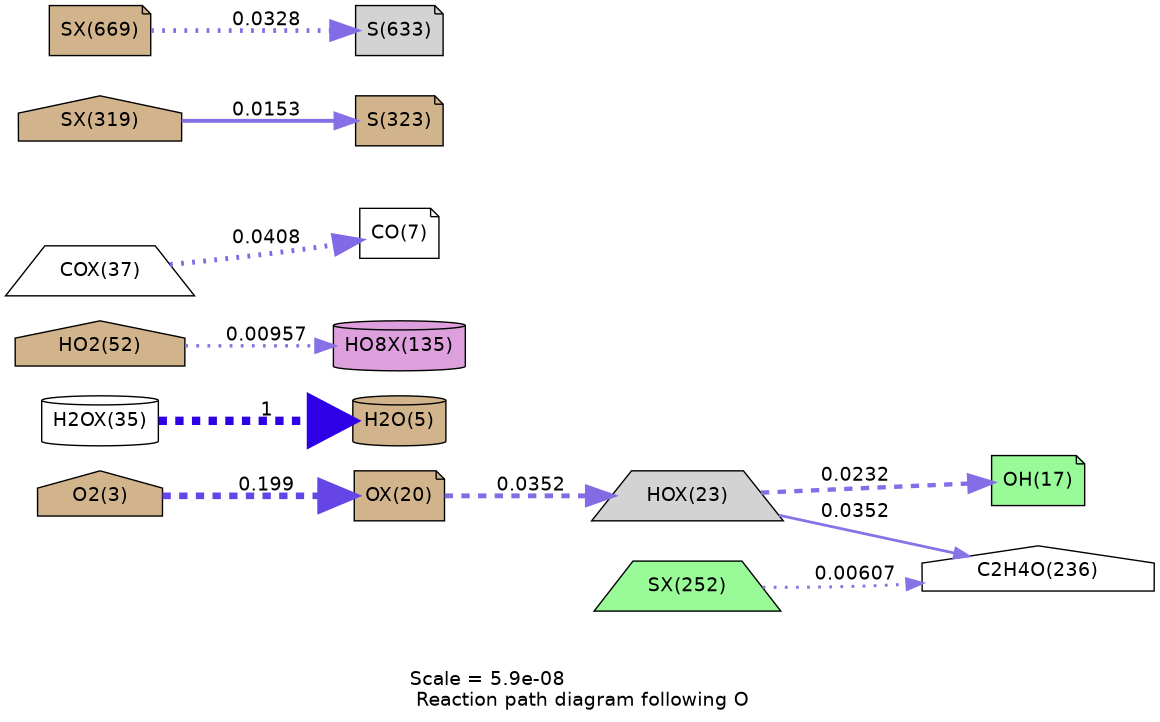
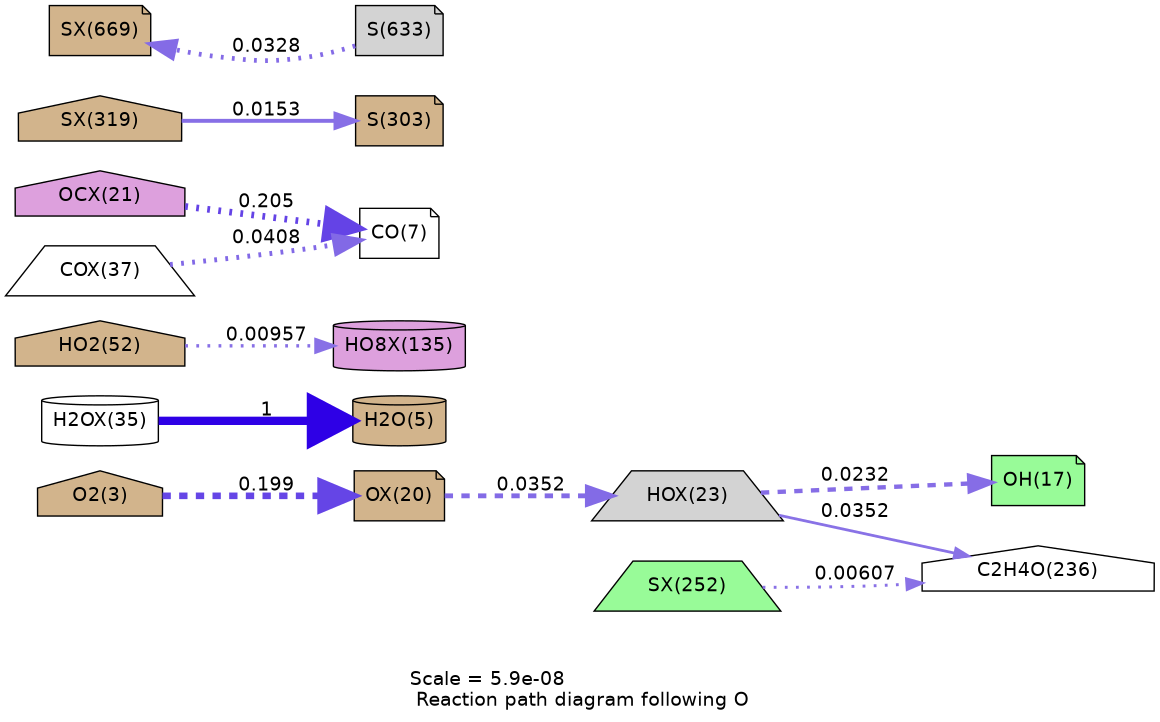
(241, 31) -> (265, 61)
(399, 121) -> (399, 121)
none -> (100, 196)
(235, 421) -> (235, 421)
